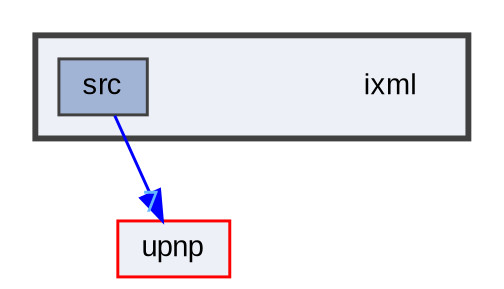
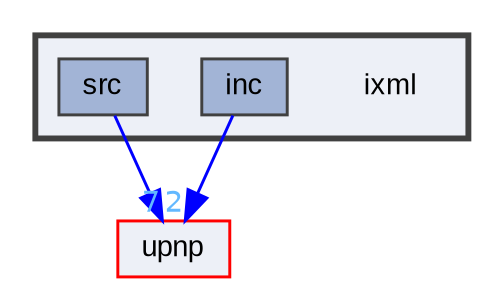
none -> (245, 87)
